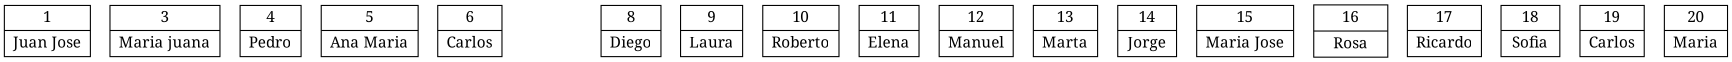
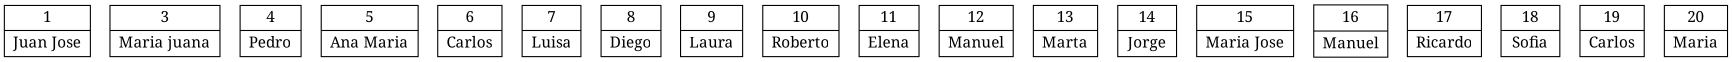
none -> (552, 31)
(1351, 44) -> (1351, 44)
